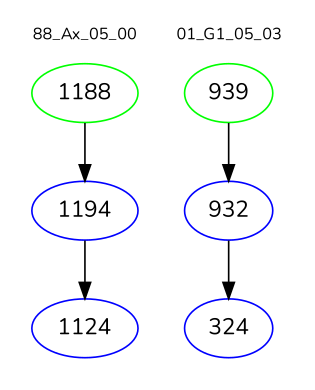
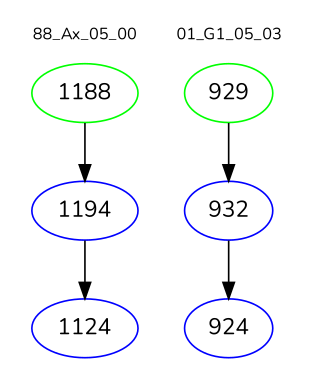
(229, 93) -> (229, 93)
(229, 328) -> (229, 328)
